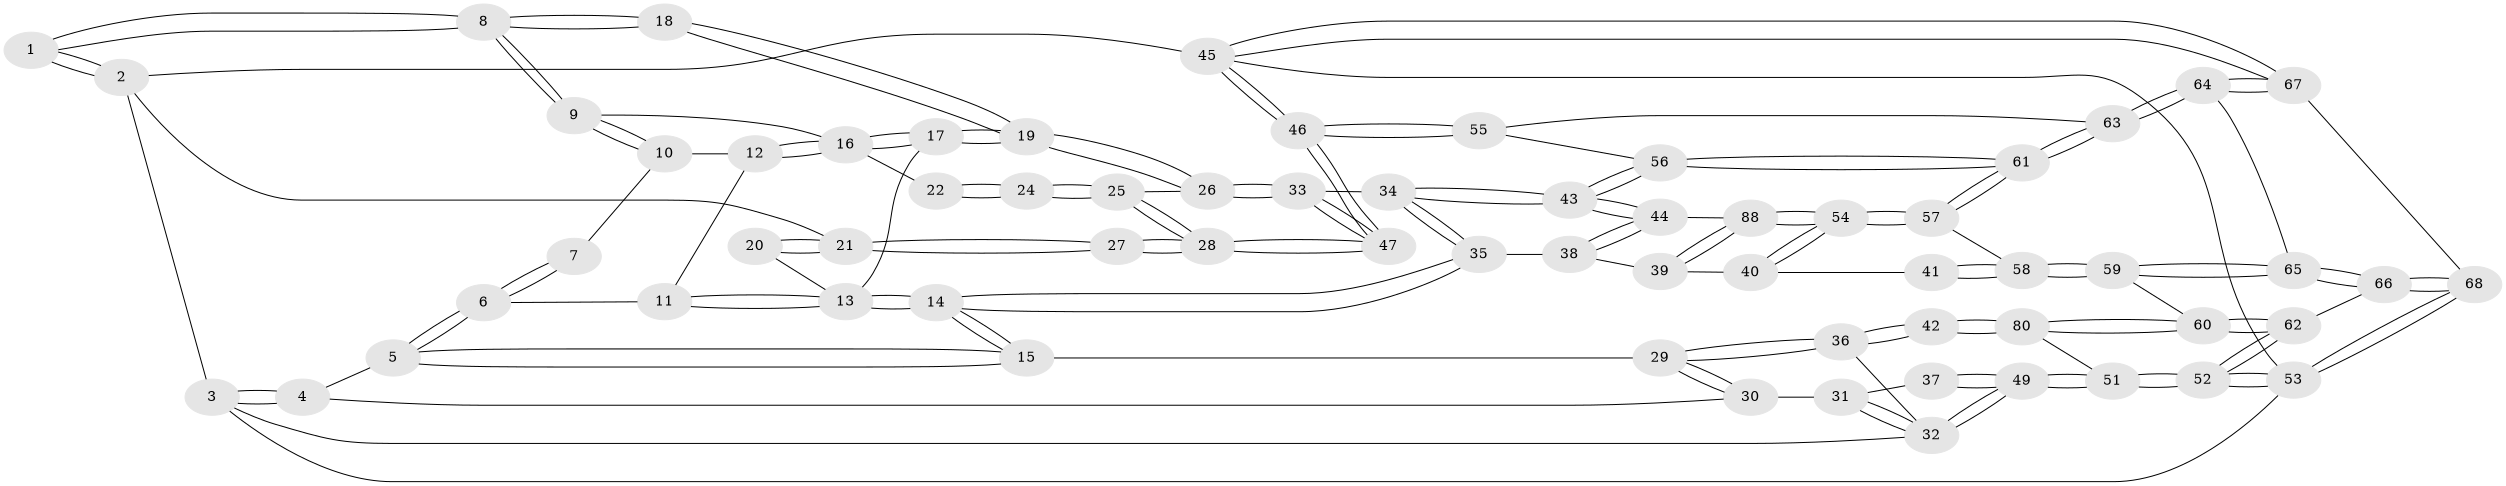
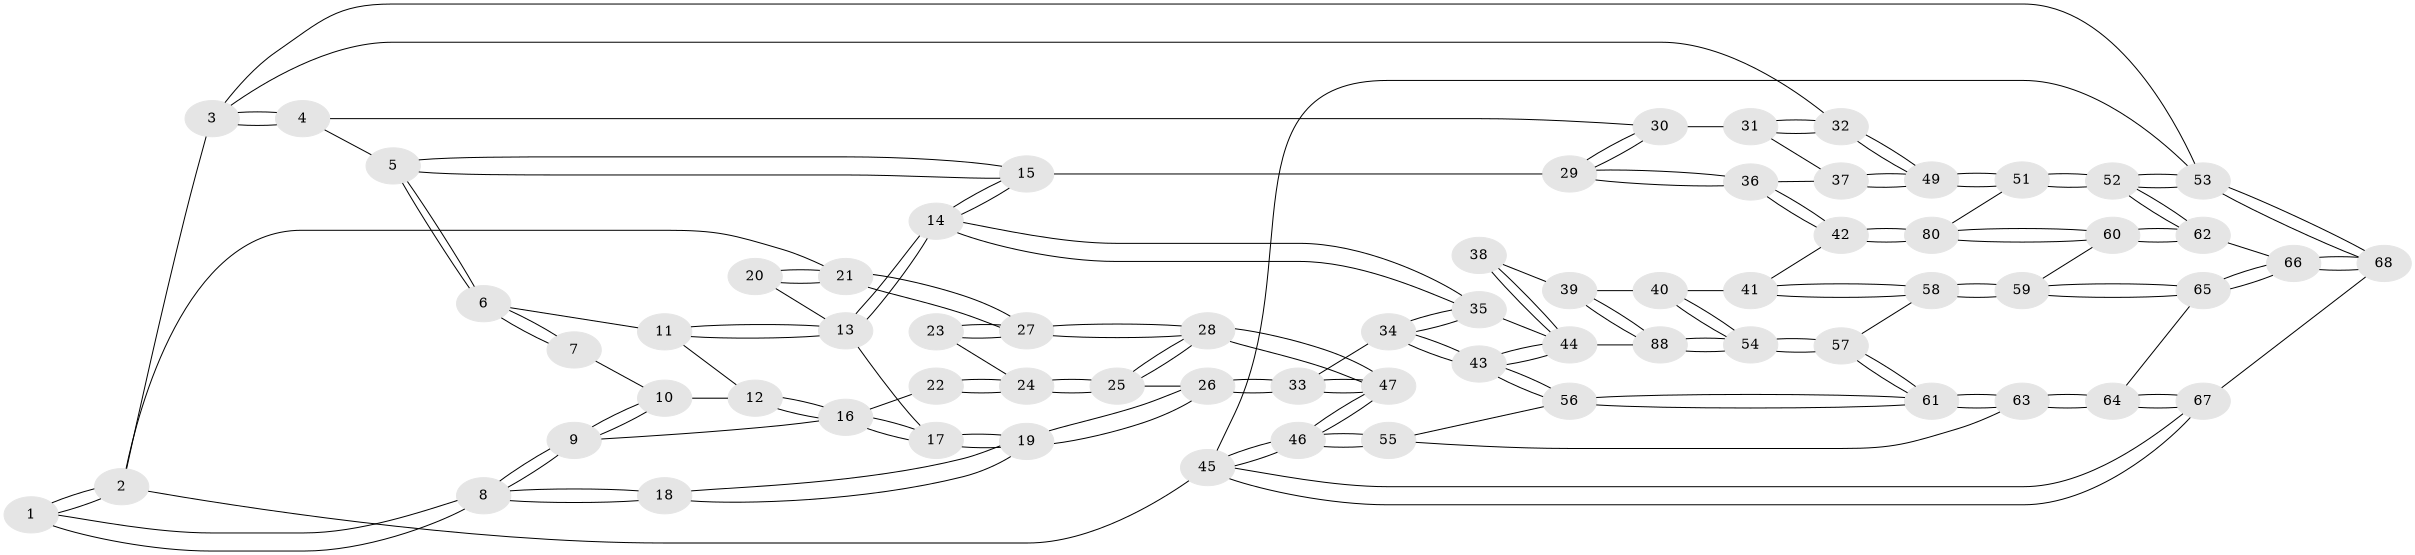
(1525, 254) -> (1524, 327)
none -> (1796, 263)
none -> (936, 332)
(1880, 382) -> (1796, 181)
